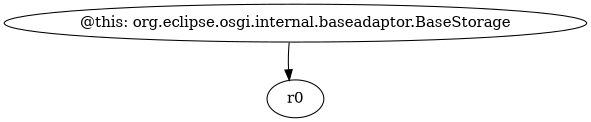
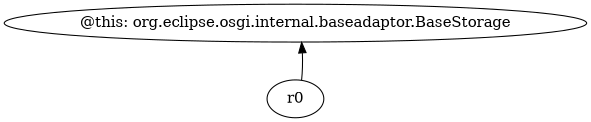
(288, 56) -> (302, 67)
